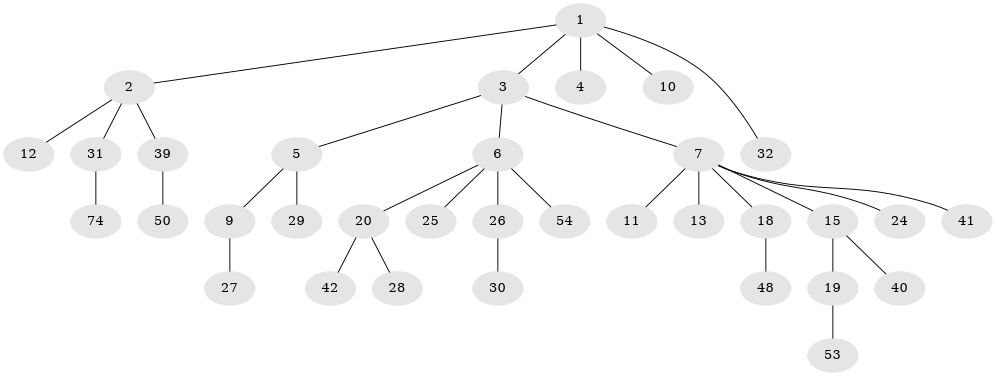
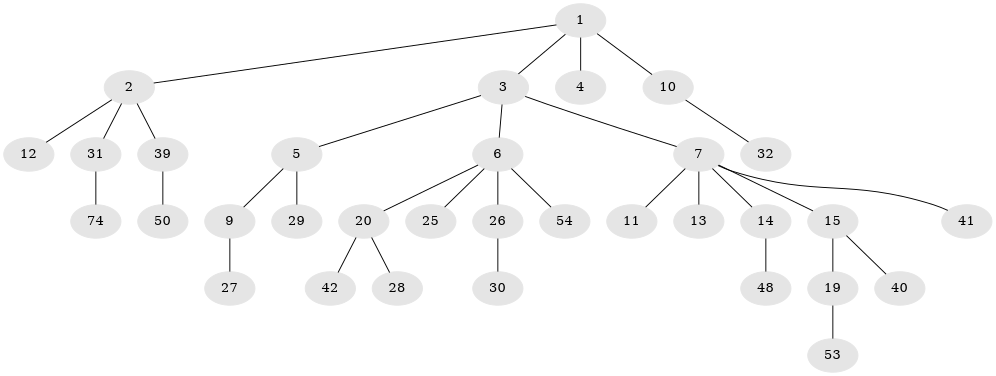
(694, 65) -> (717, 121)
(766, 221) -> (766, 221)
(900, 221) -> none
